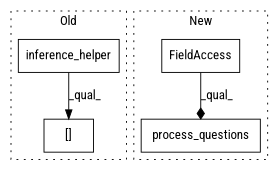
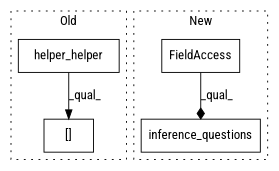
(69, 56) -> (69, 56)
(201, 136) -> (201, 136)
